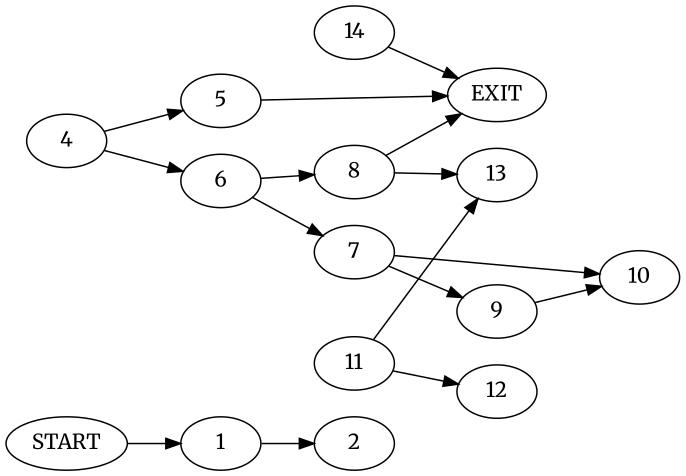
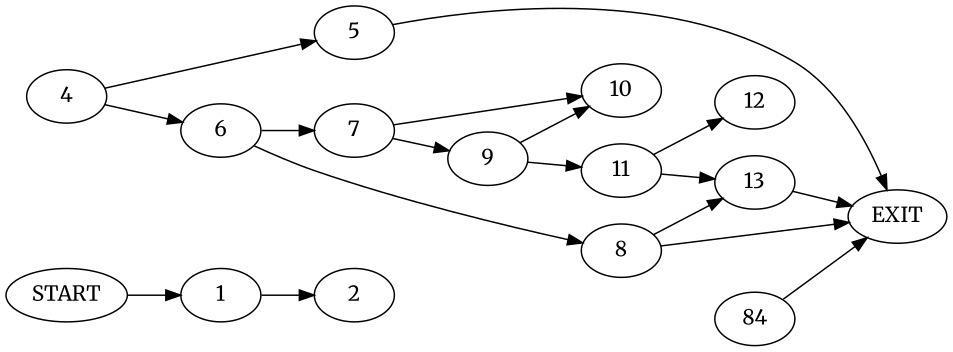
(354, 33) -> (755, 319)
none -> (547, 164)
none -> (815, 197)
